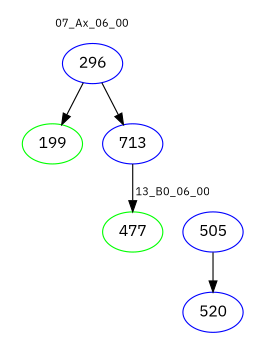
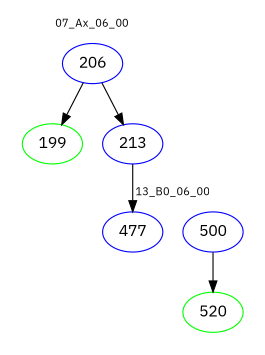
(93, 64) -> (93, 64)
(133, 144) -> (133, 144)
(133, 232) -> (133, 232)
(213, 232) -> (213, 232)
(213, 312) -> (213, 312)
